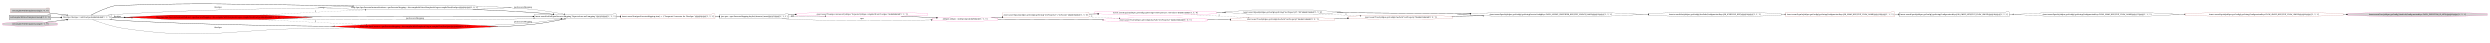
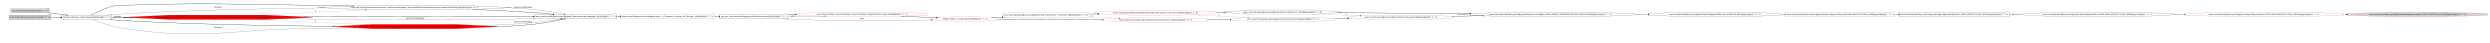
(30, 24) -> none
